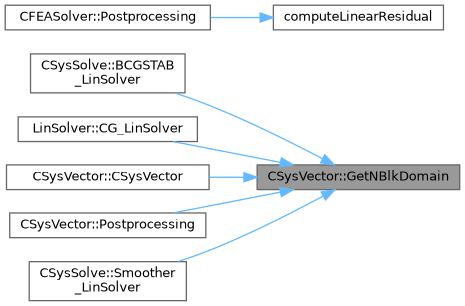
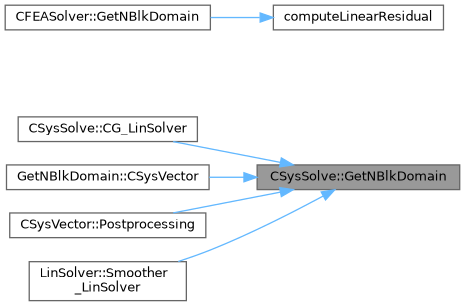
(108, 18) -> (108, 18)
(108, 73) -> none
(108, 129) -> (108, 129)
(108, 177) -> (108, 177)
(358, 177) -> (358, 177)
(108, 281) -> (108, 281)
